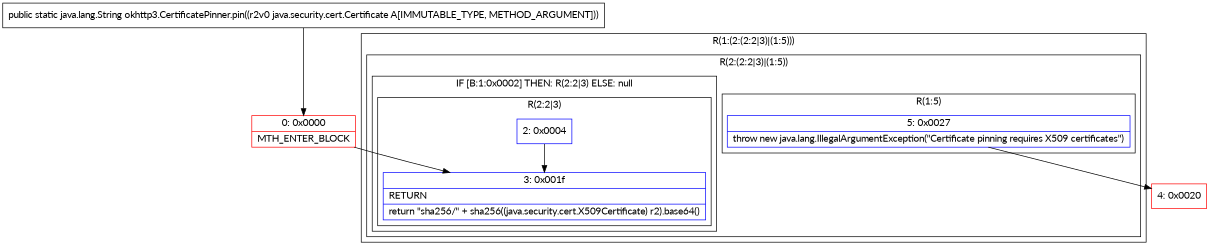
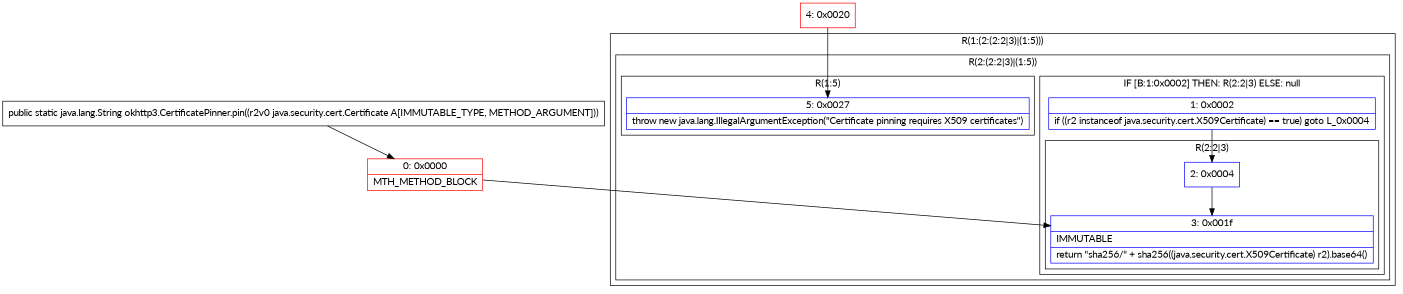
none -> (1212, 114)
(304, 139) -> (425, 182)
(1067, 167) -> (828, 59)
(408, 196) -> (1084, 239)
